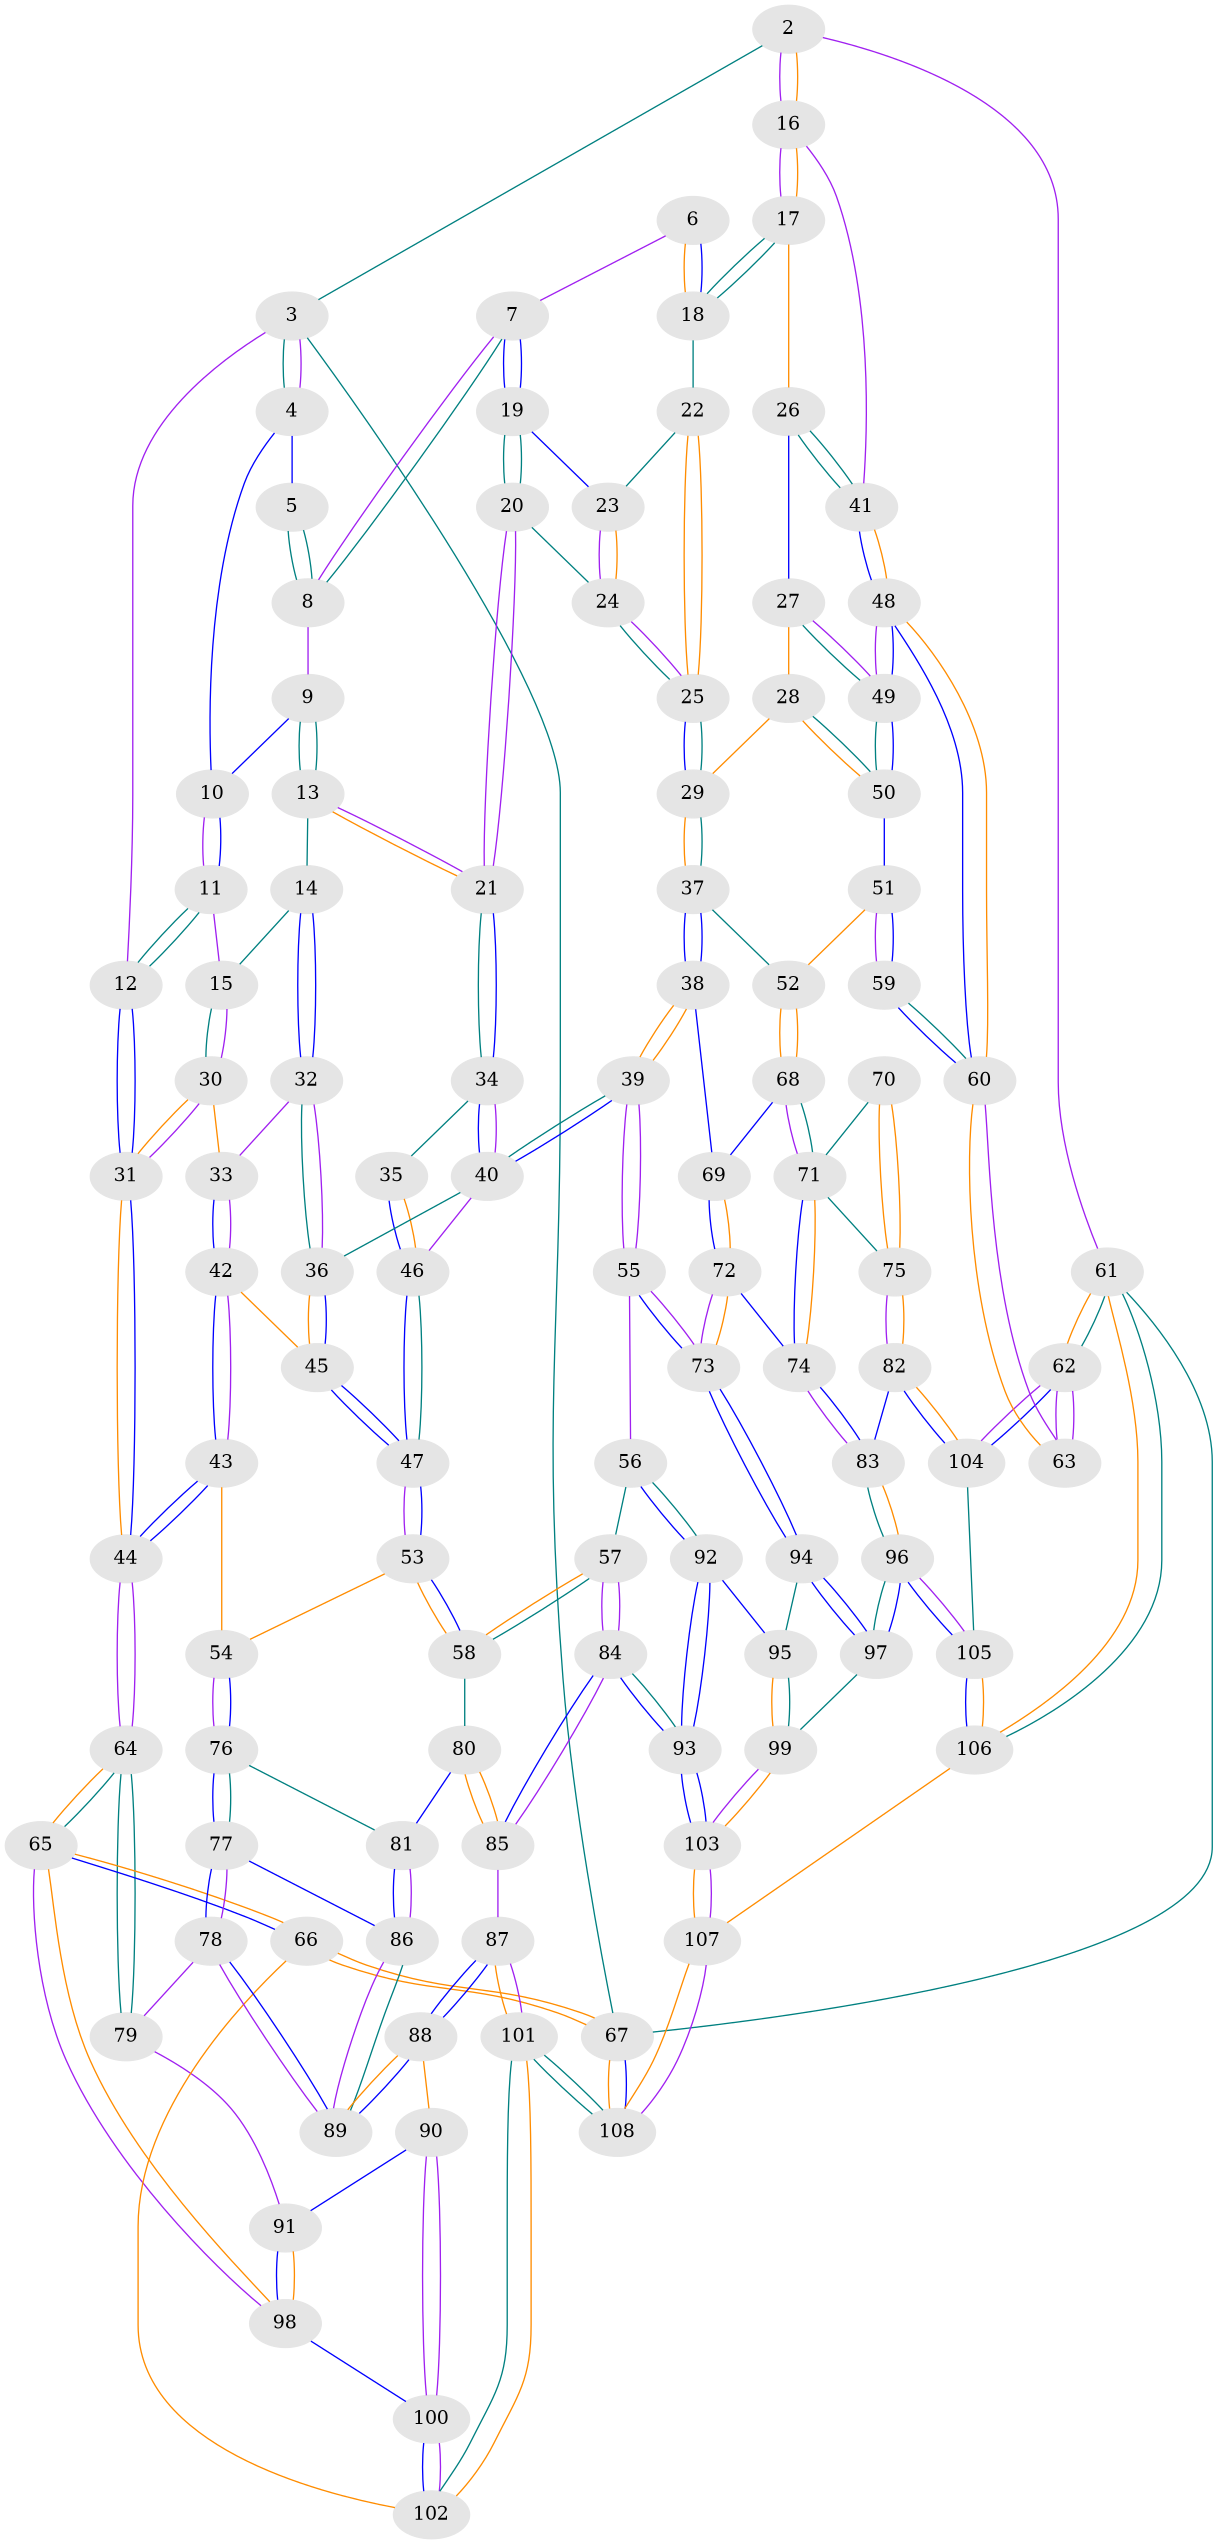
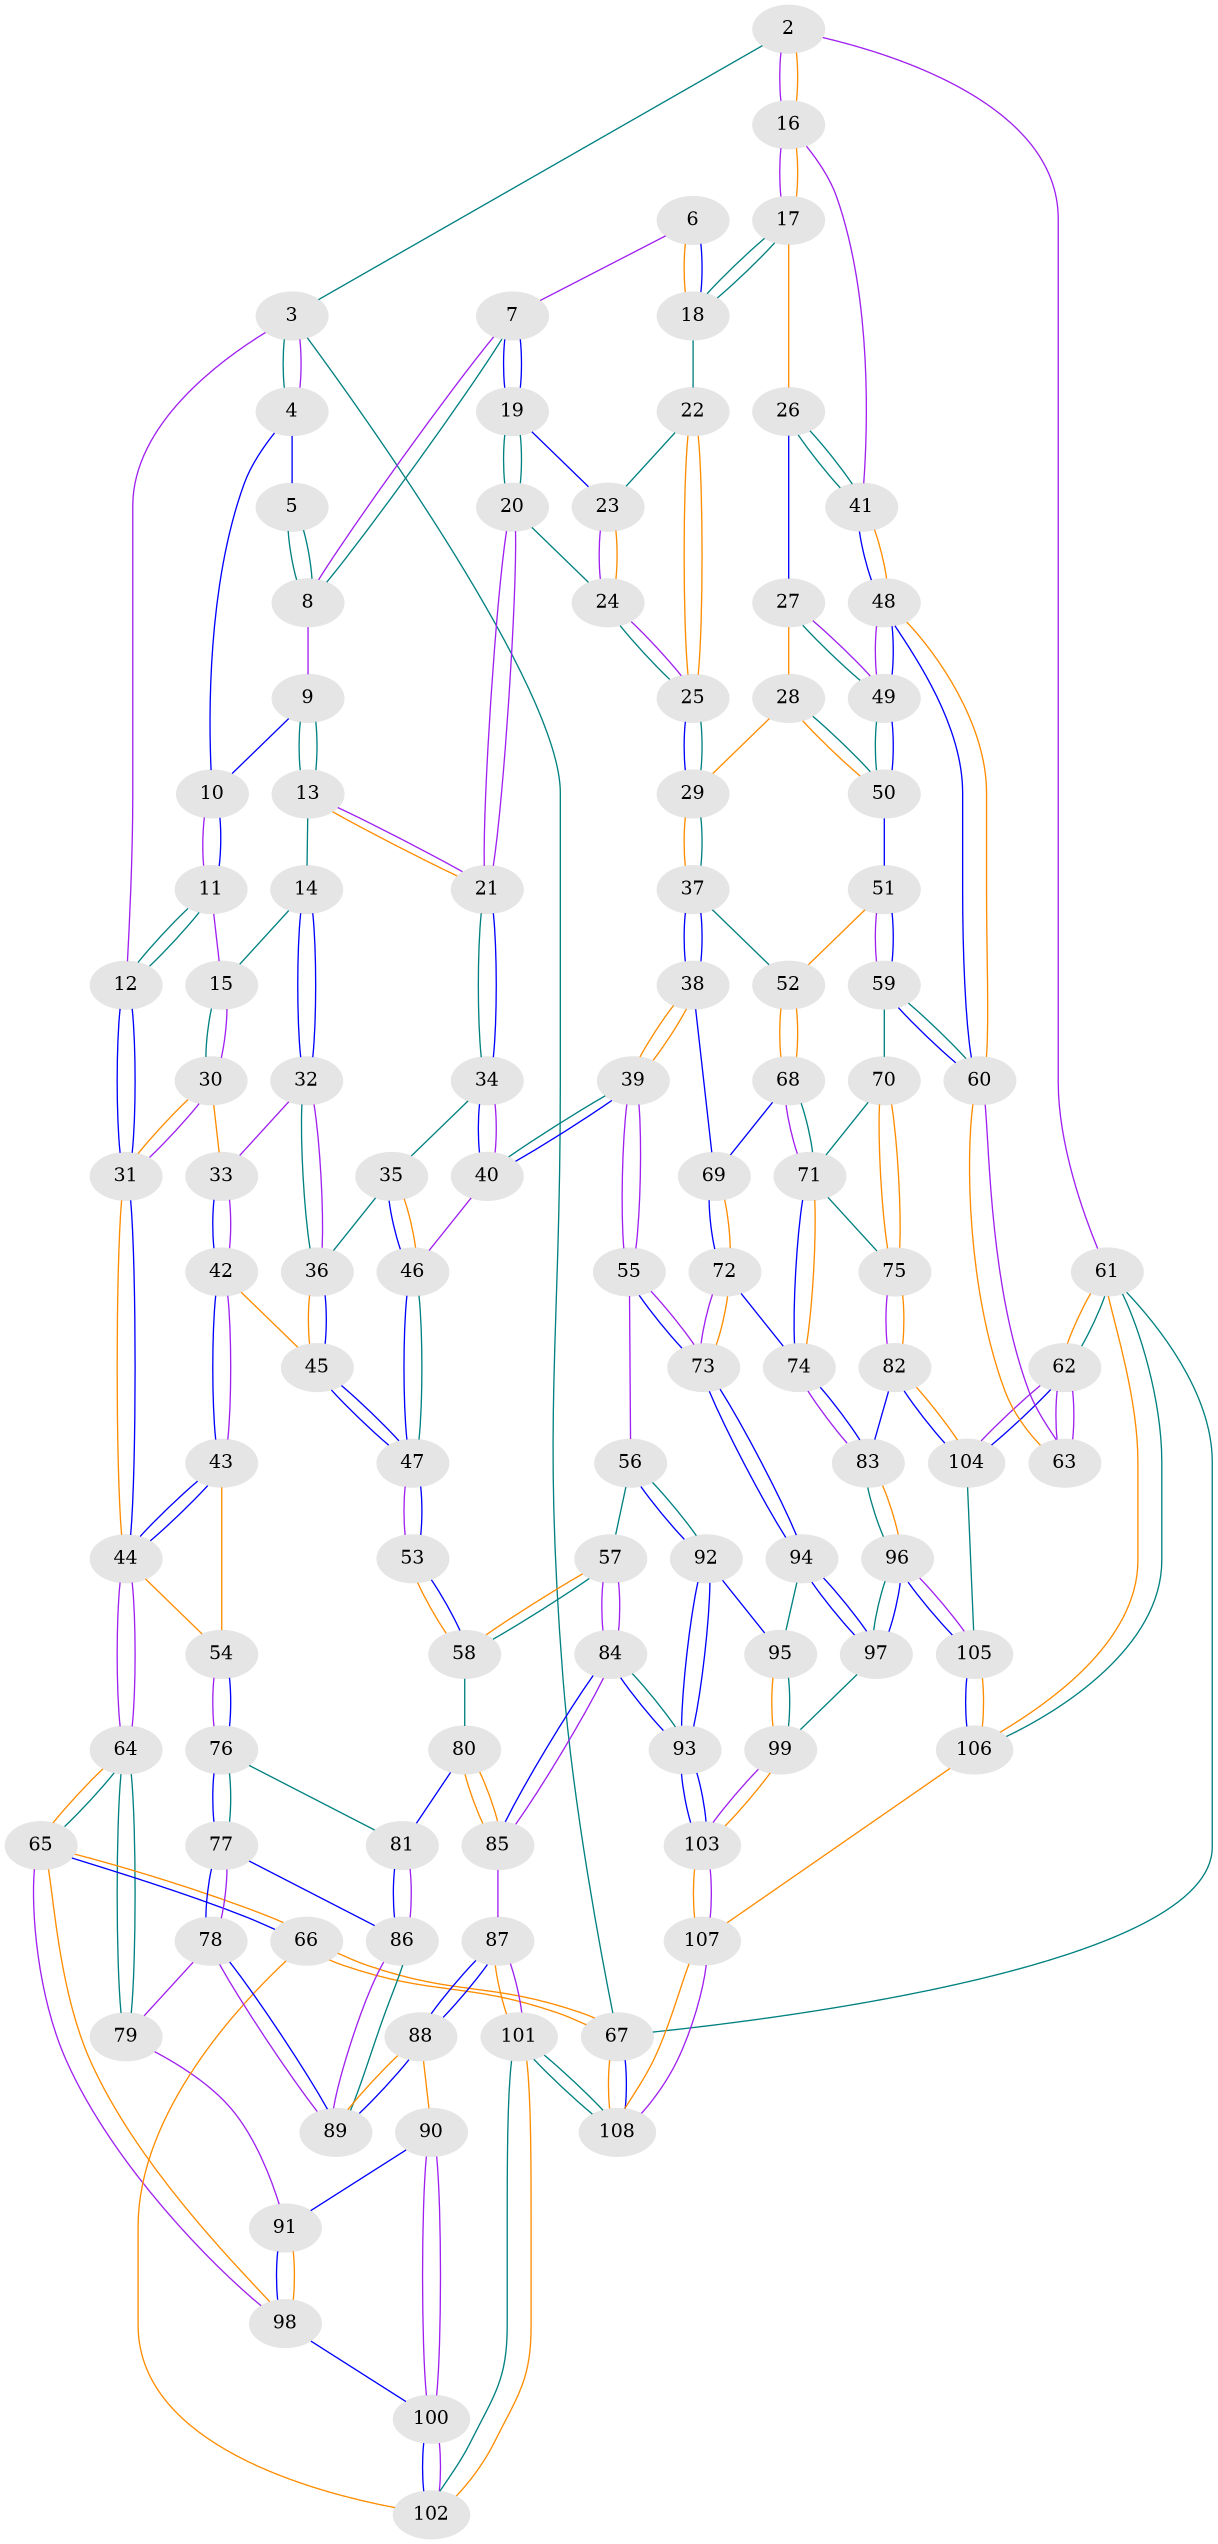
none -> (884, 1033)
(402, 1224) -> (355, 1224)
(317, 1607) -> (174, 1606)
